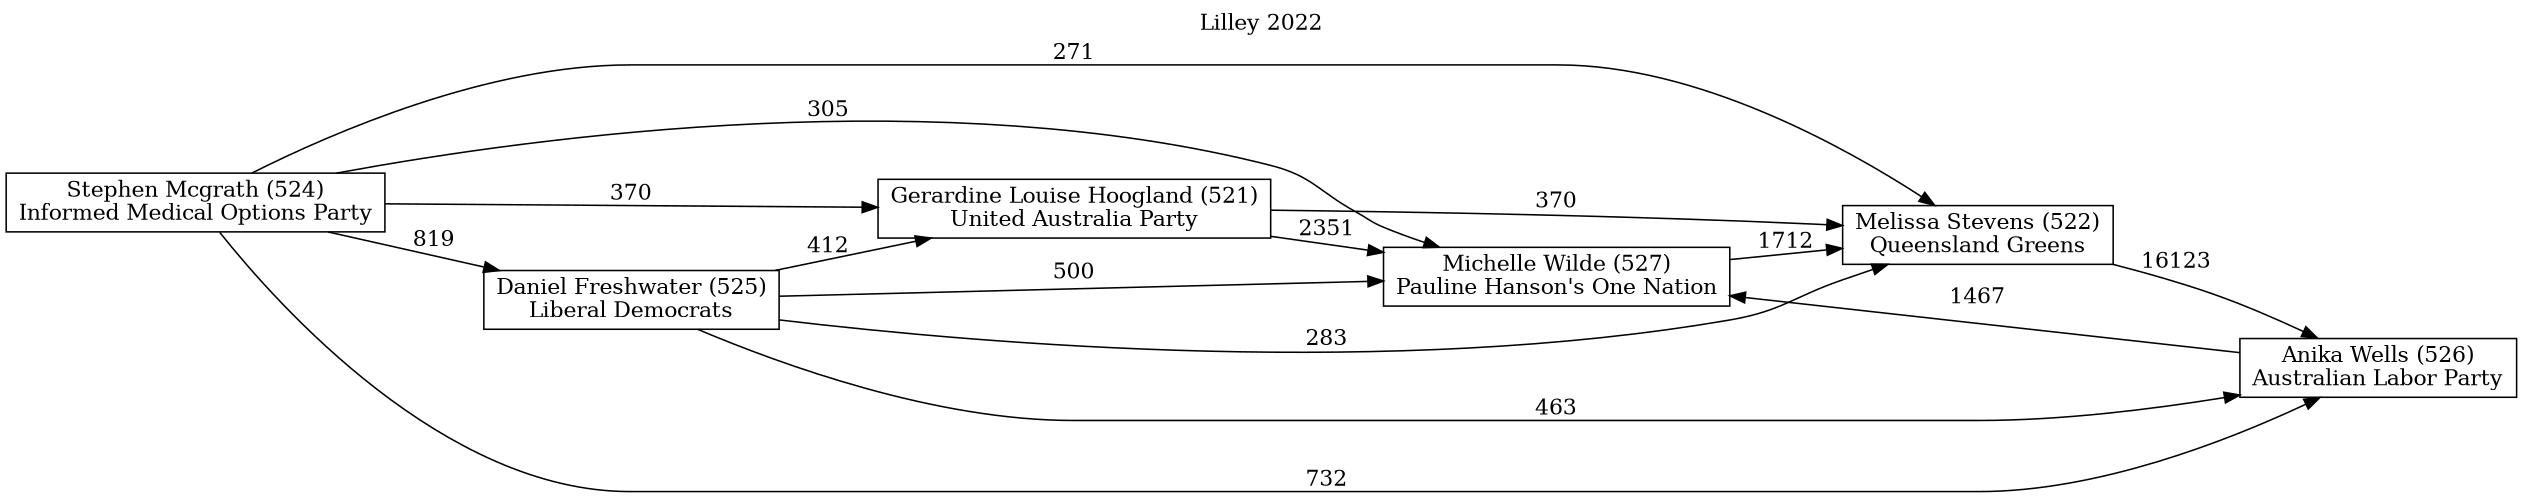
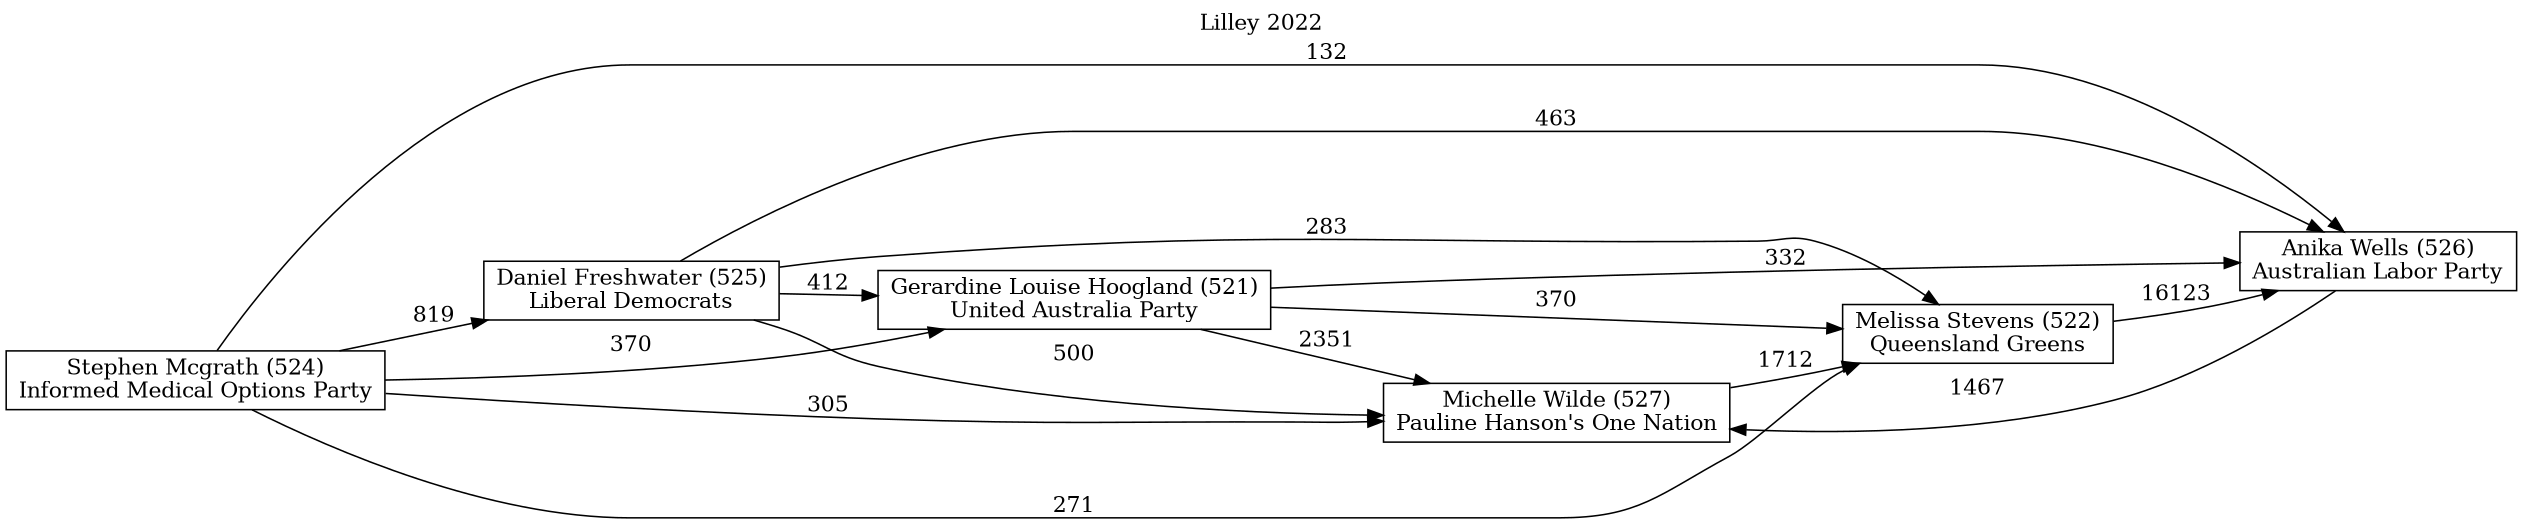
none -> (1747, 272)
(1327, 480) -> (1327, 53)
